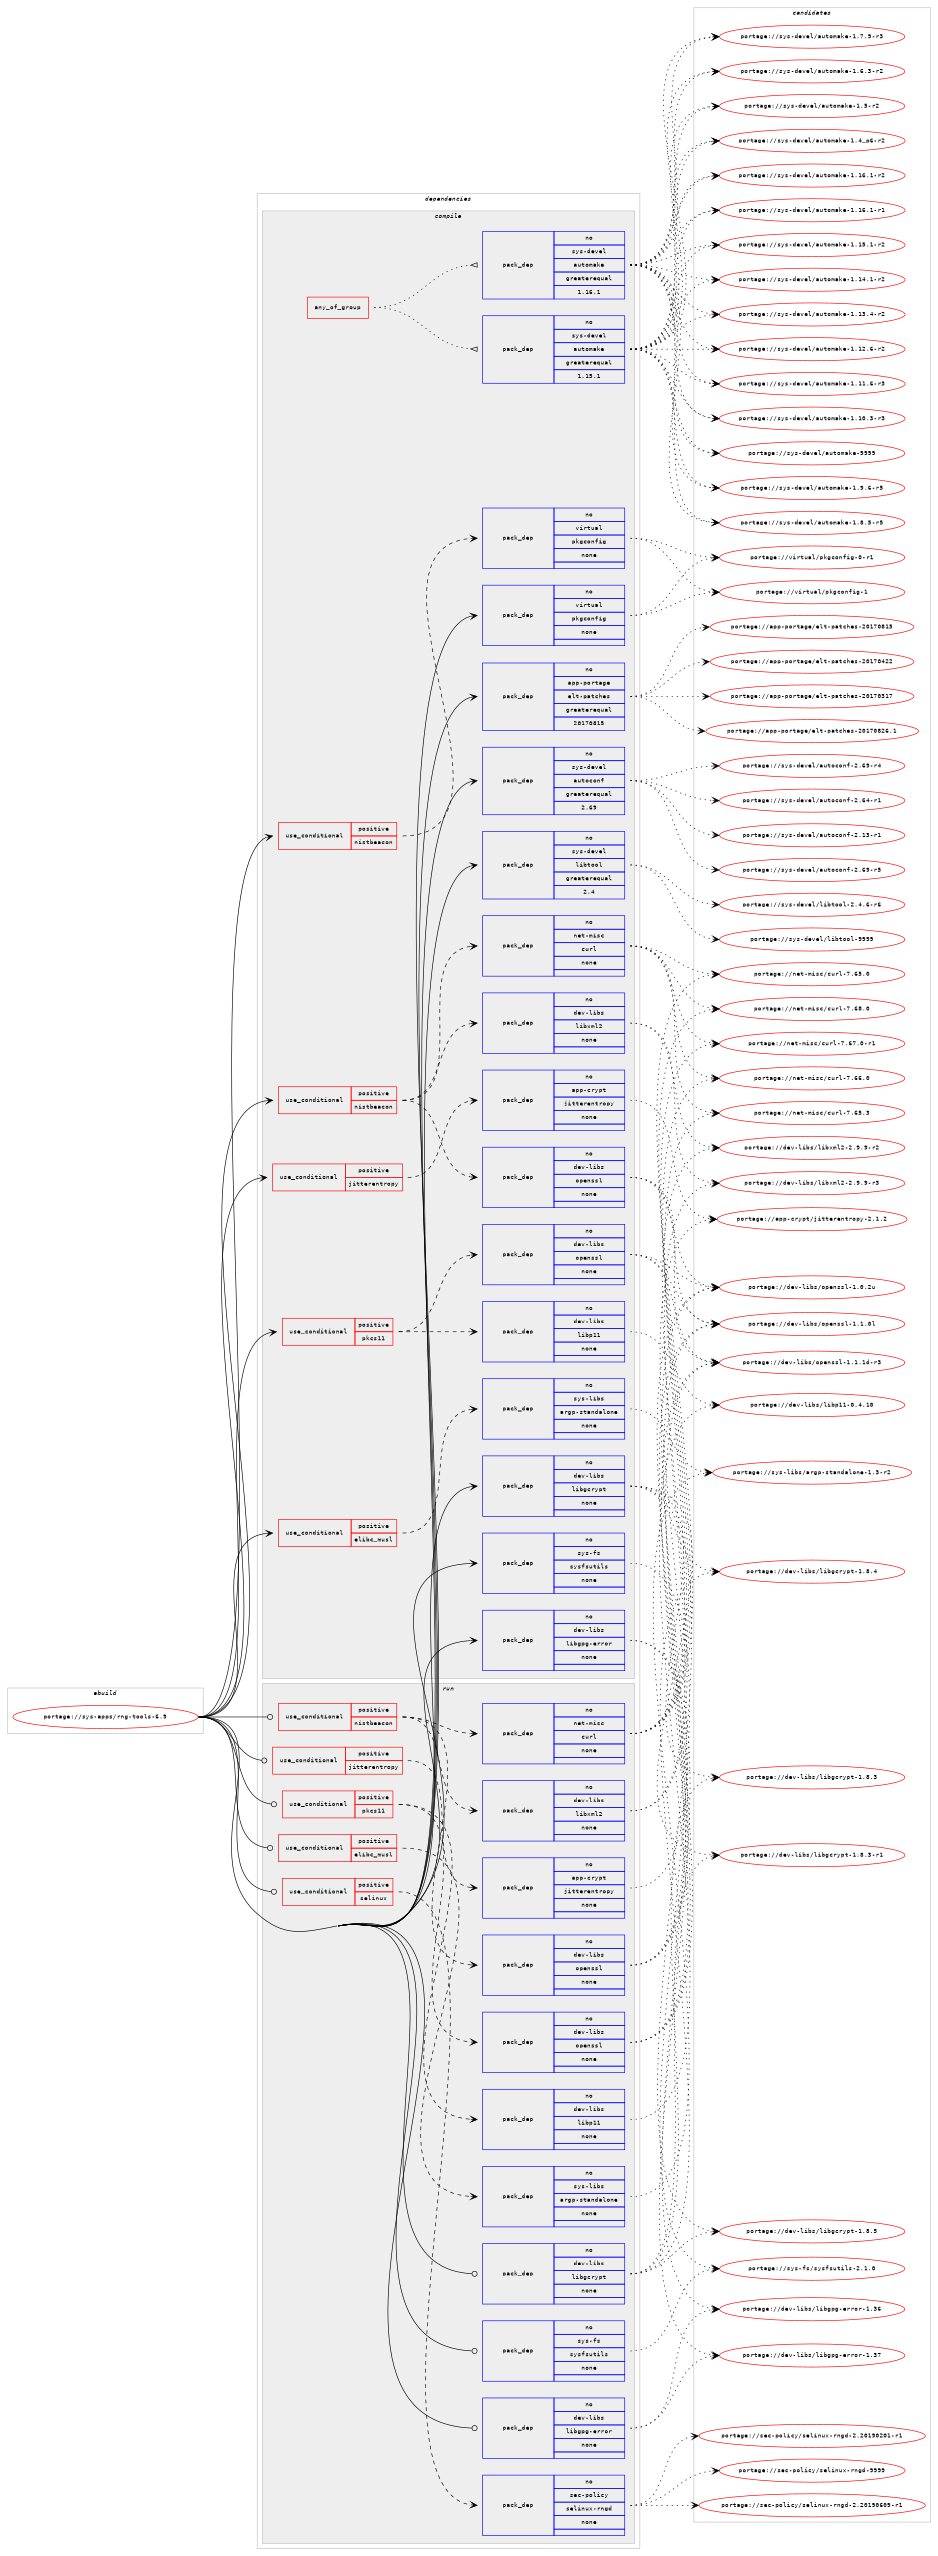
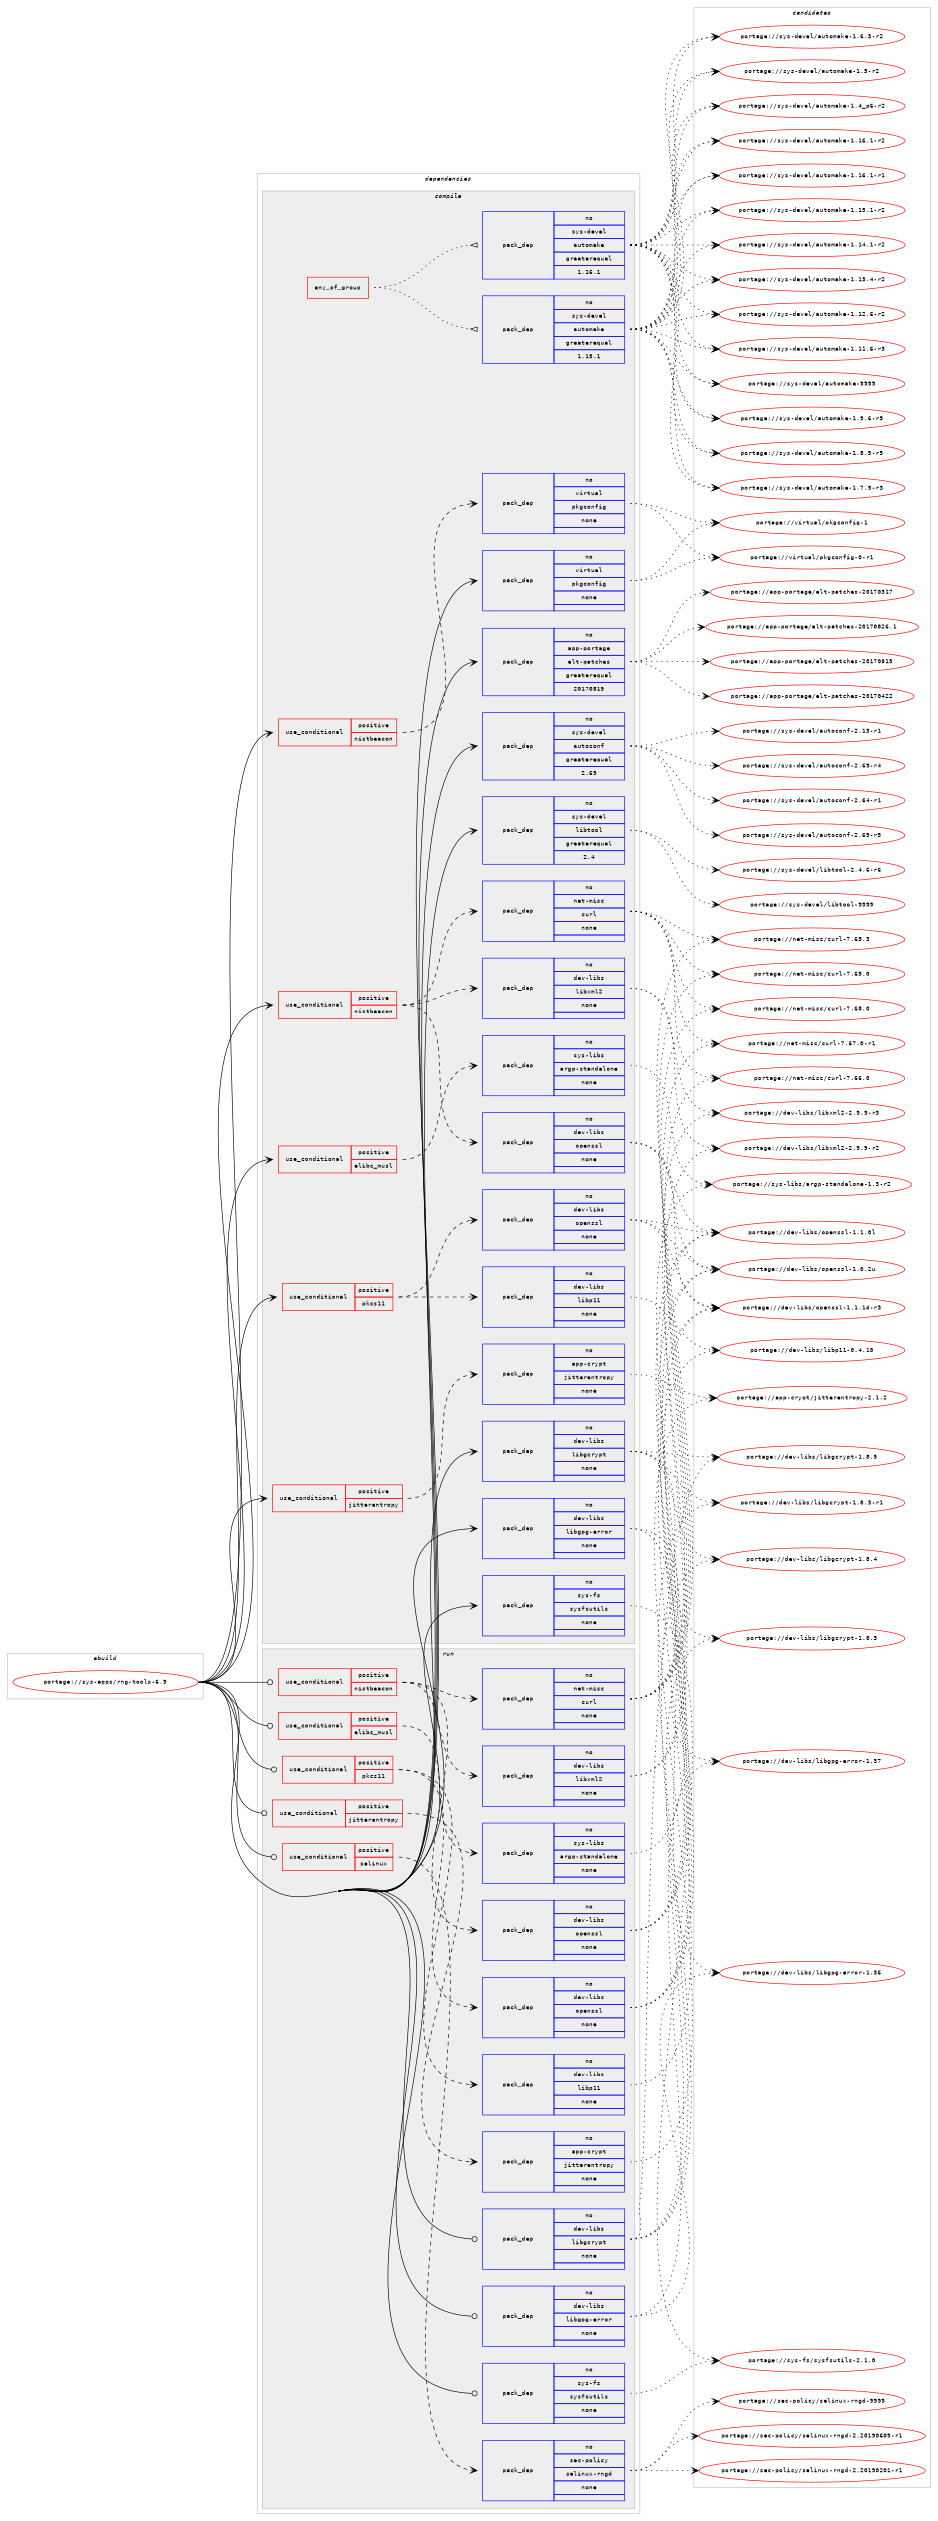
(812, 419) -> none
